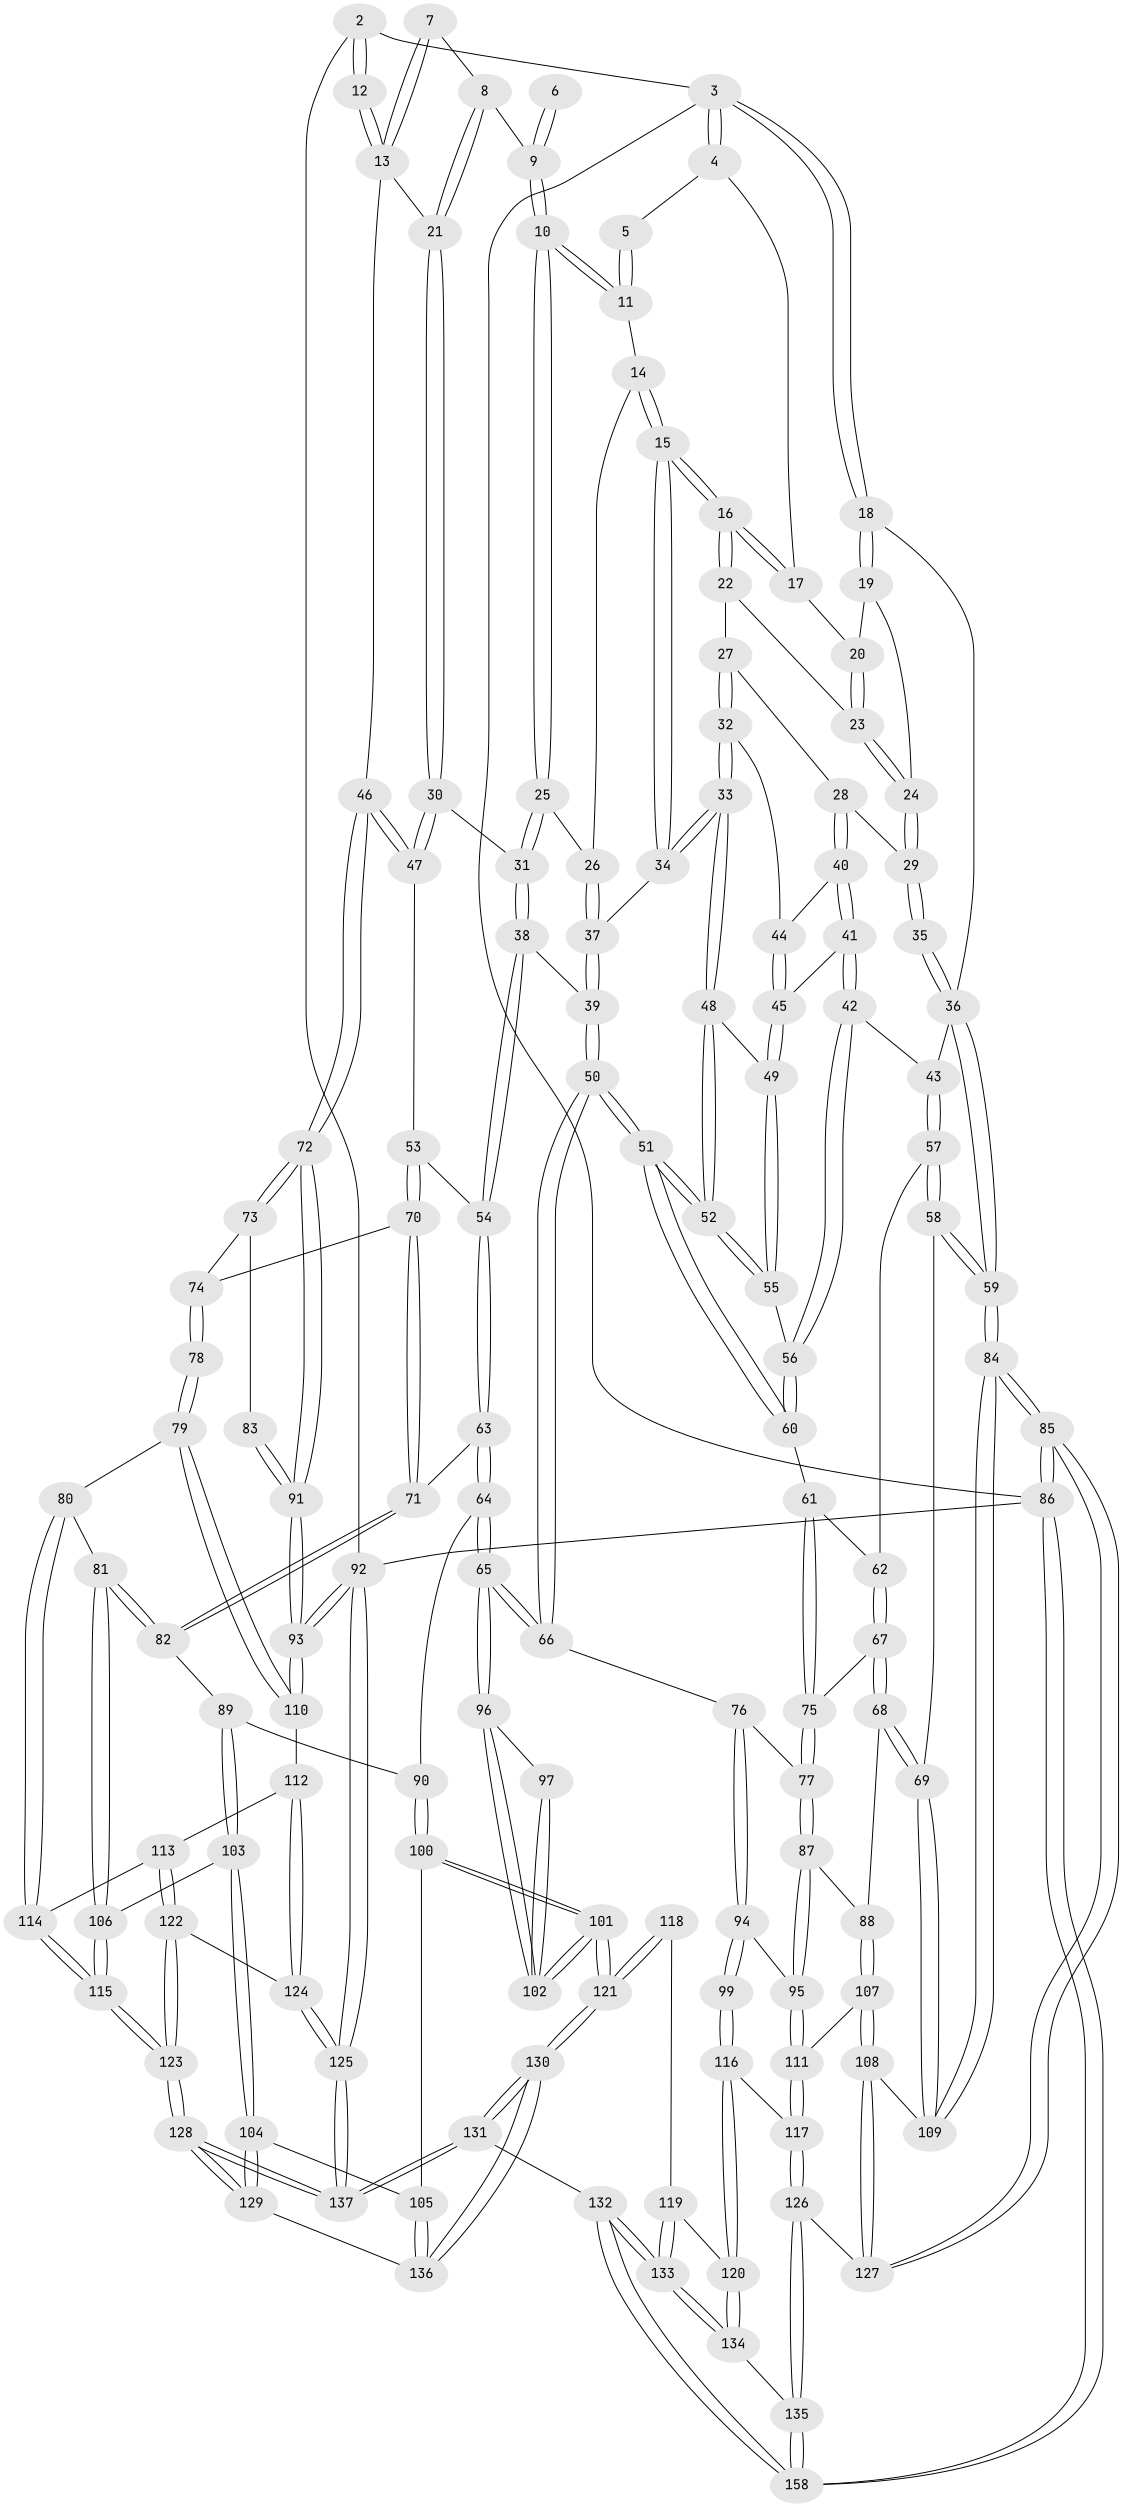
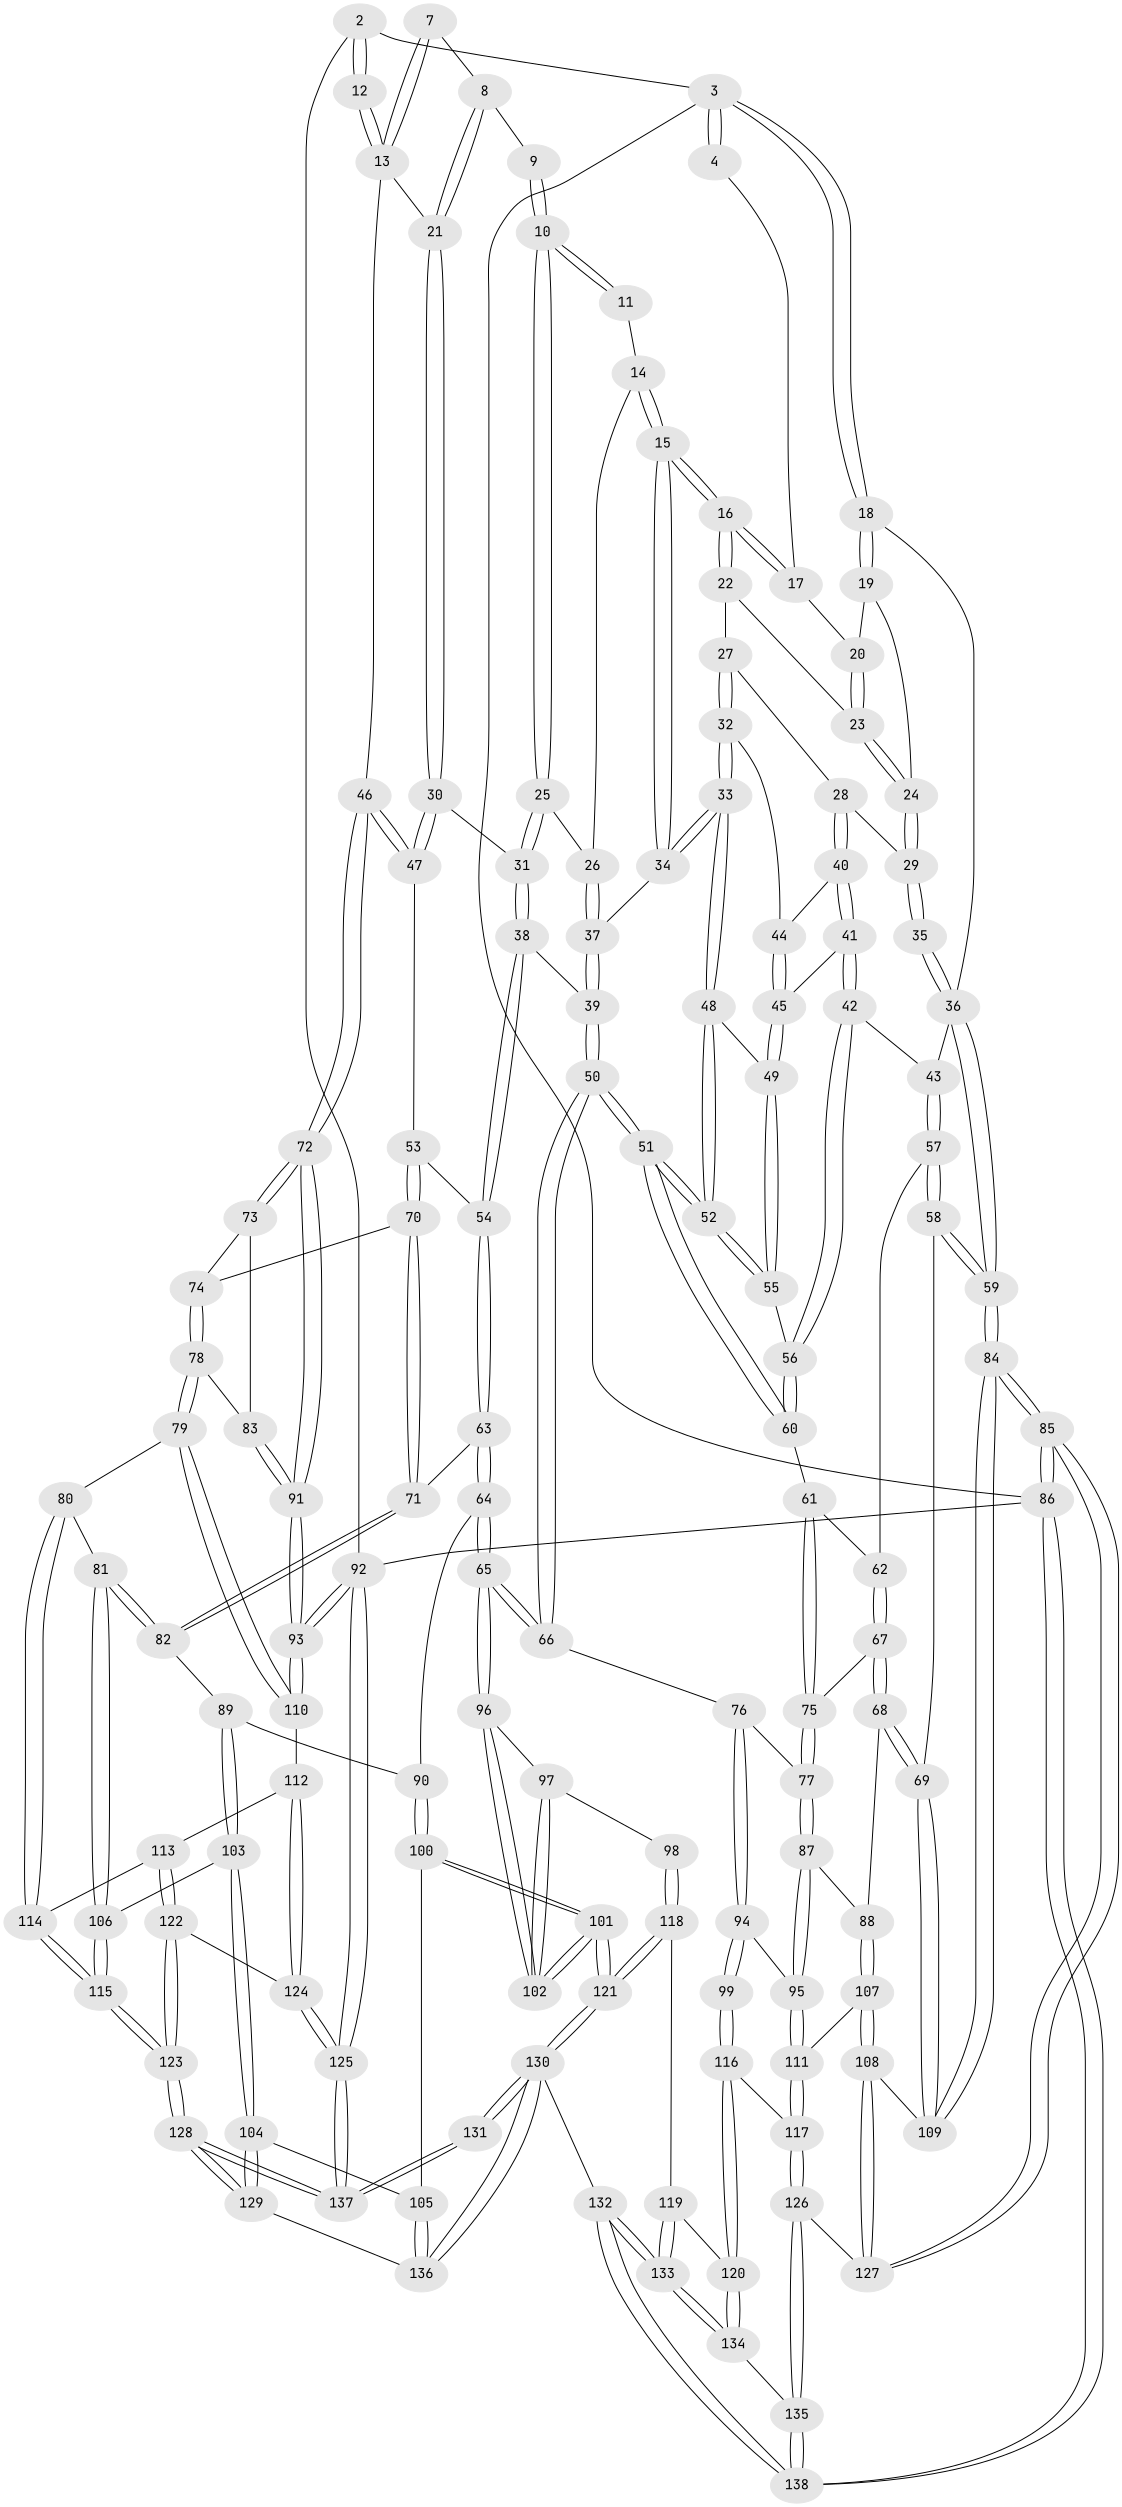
(555, 92) -> none
(626, 233) -> none
none -> (223, 1394)
none -> (672, 1852)
(538, 2169) -> (569, 2134)
(797, 2486) -> (797, 2486)
